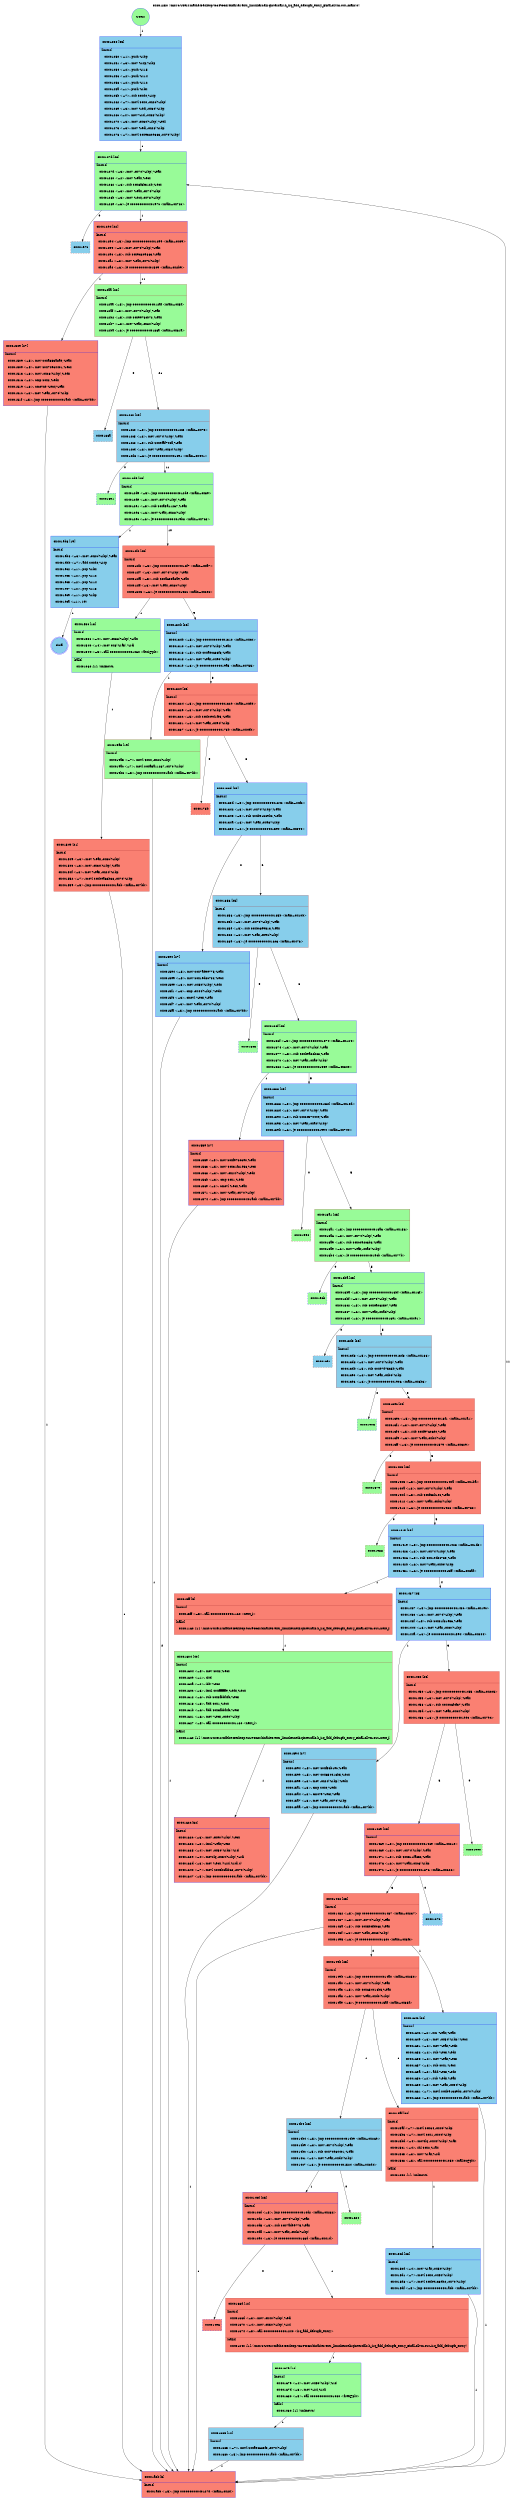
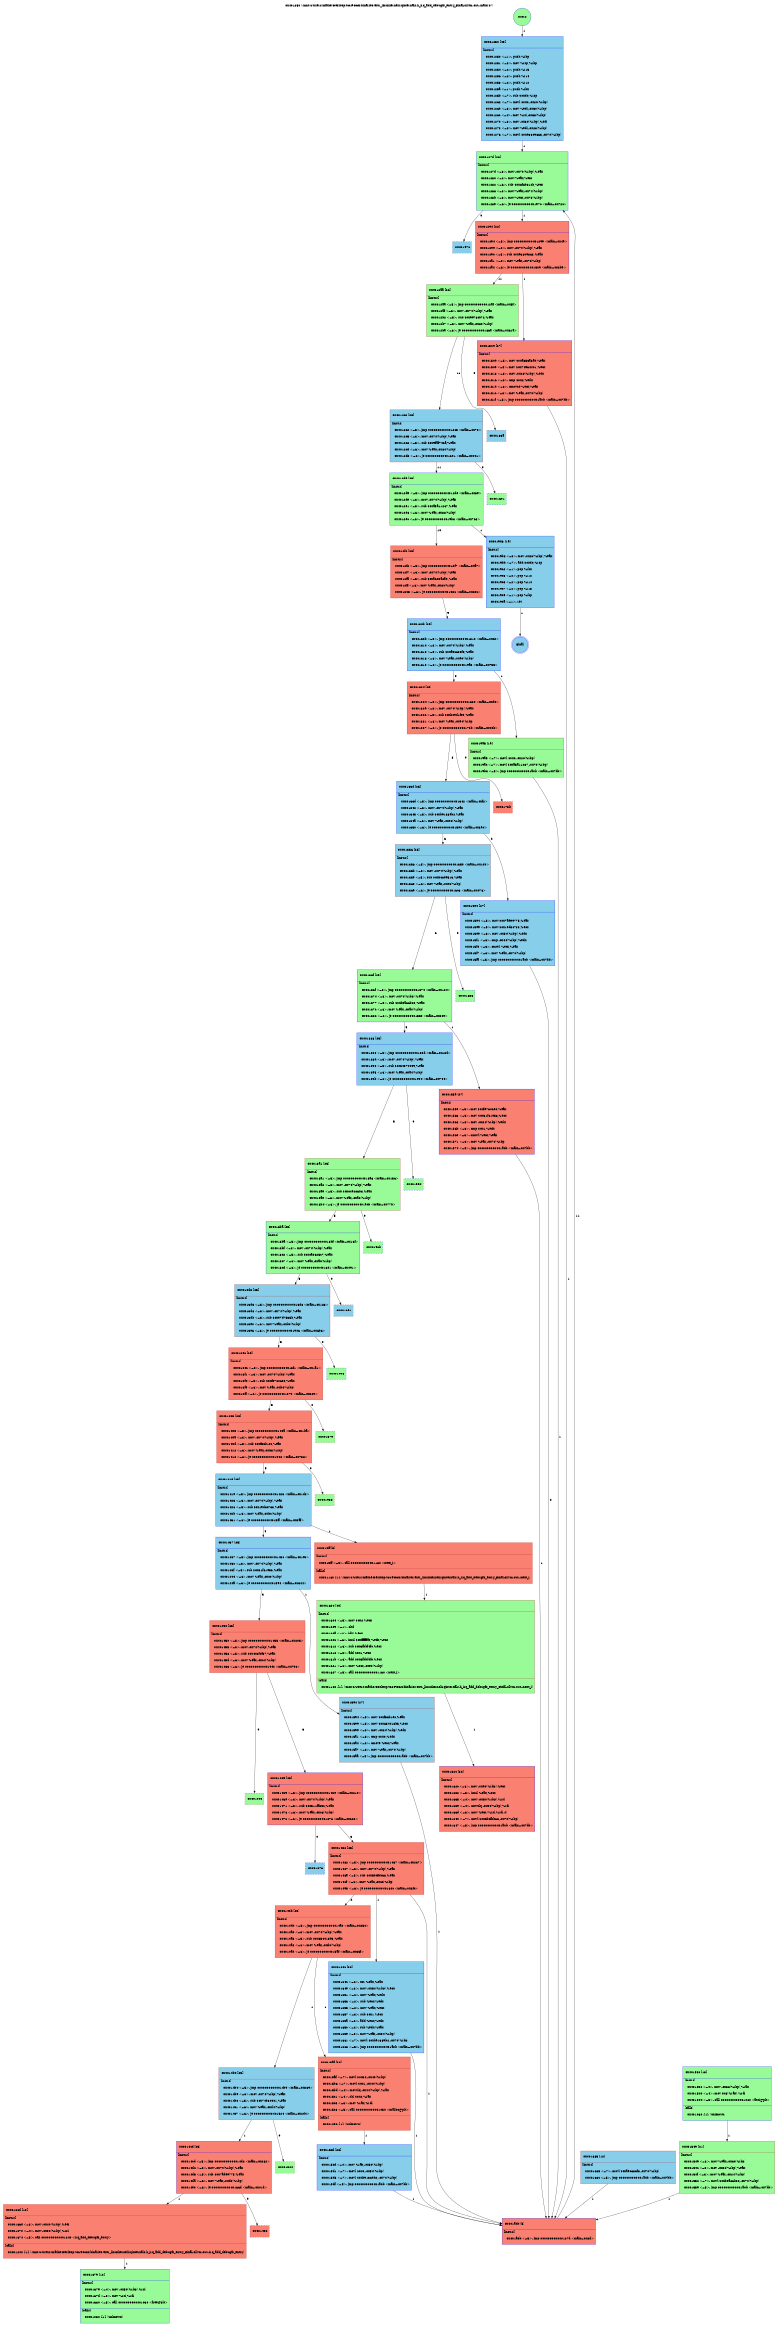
(160, 373) -> (458, 373)
(143, 607) -> none
(102, 865) -> (727, 2167)
(301, 1235) -> (414, 1184)
(281, 2421) -> none
